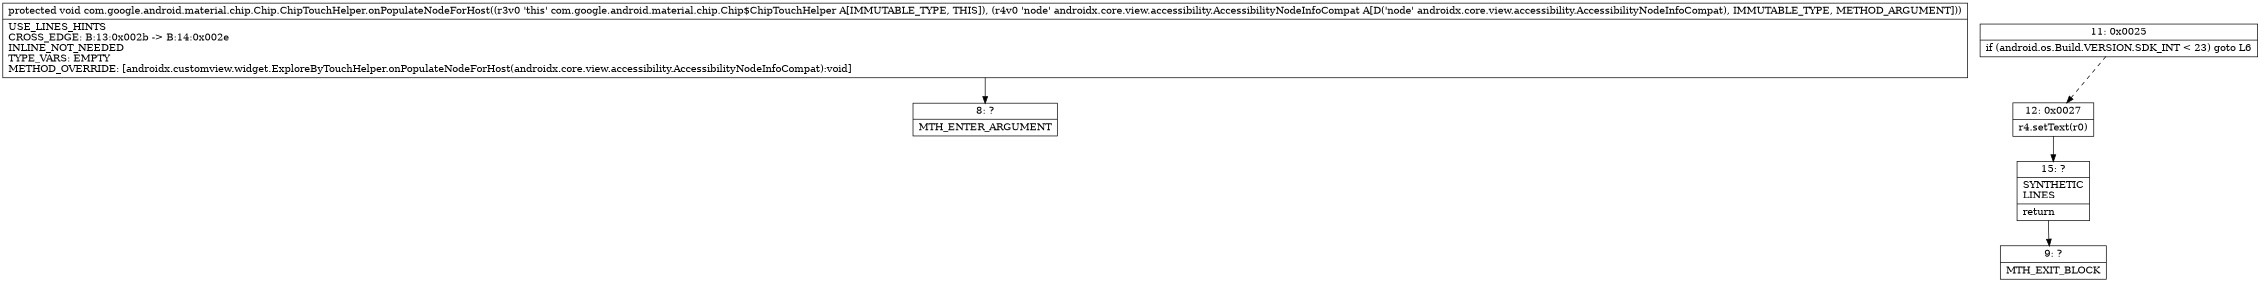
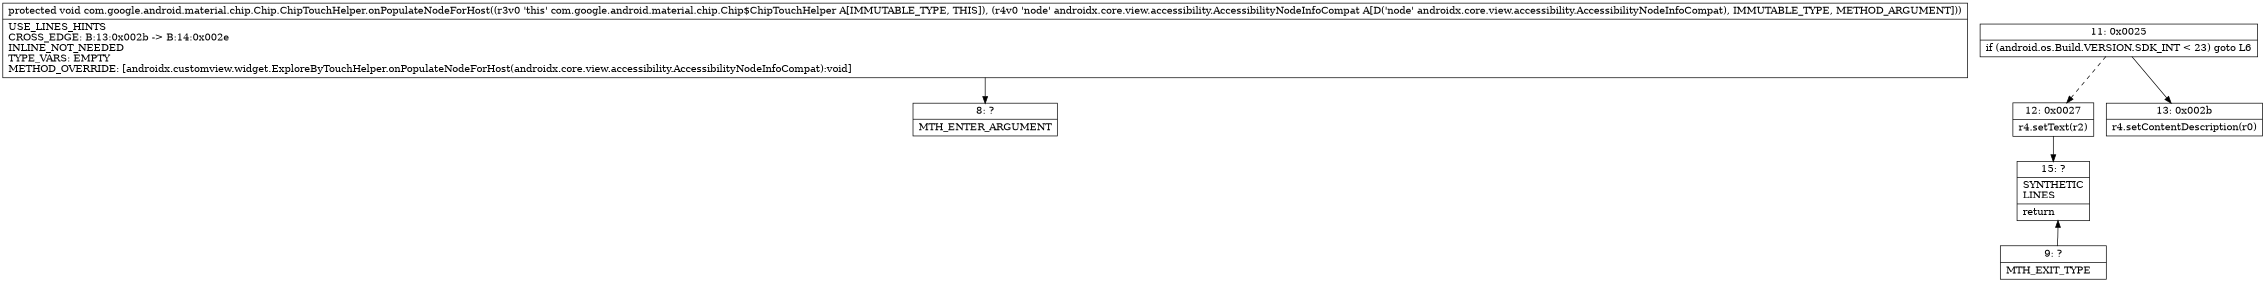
none -> (2184, 120)
(2053, 128) -> (2053, 128)
(2049, 230) -> (2058, 237)
(2053, 271) -> (2048, 271)
